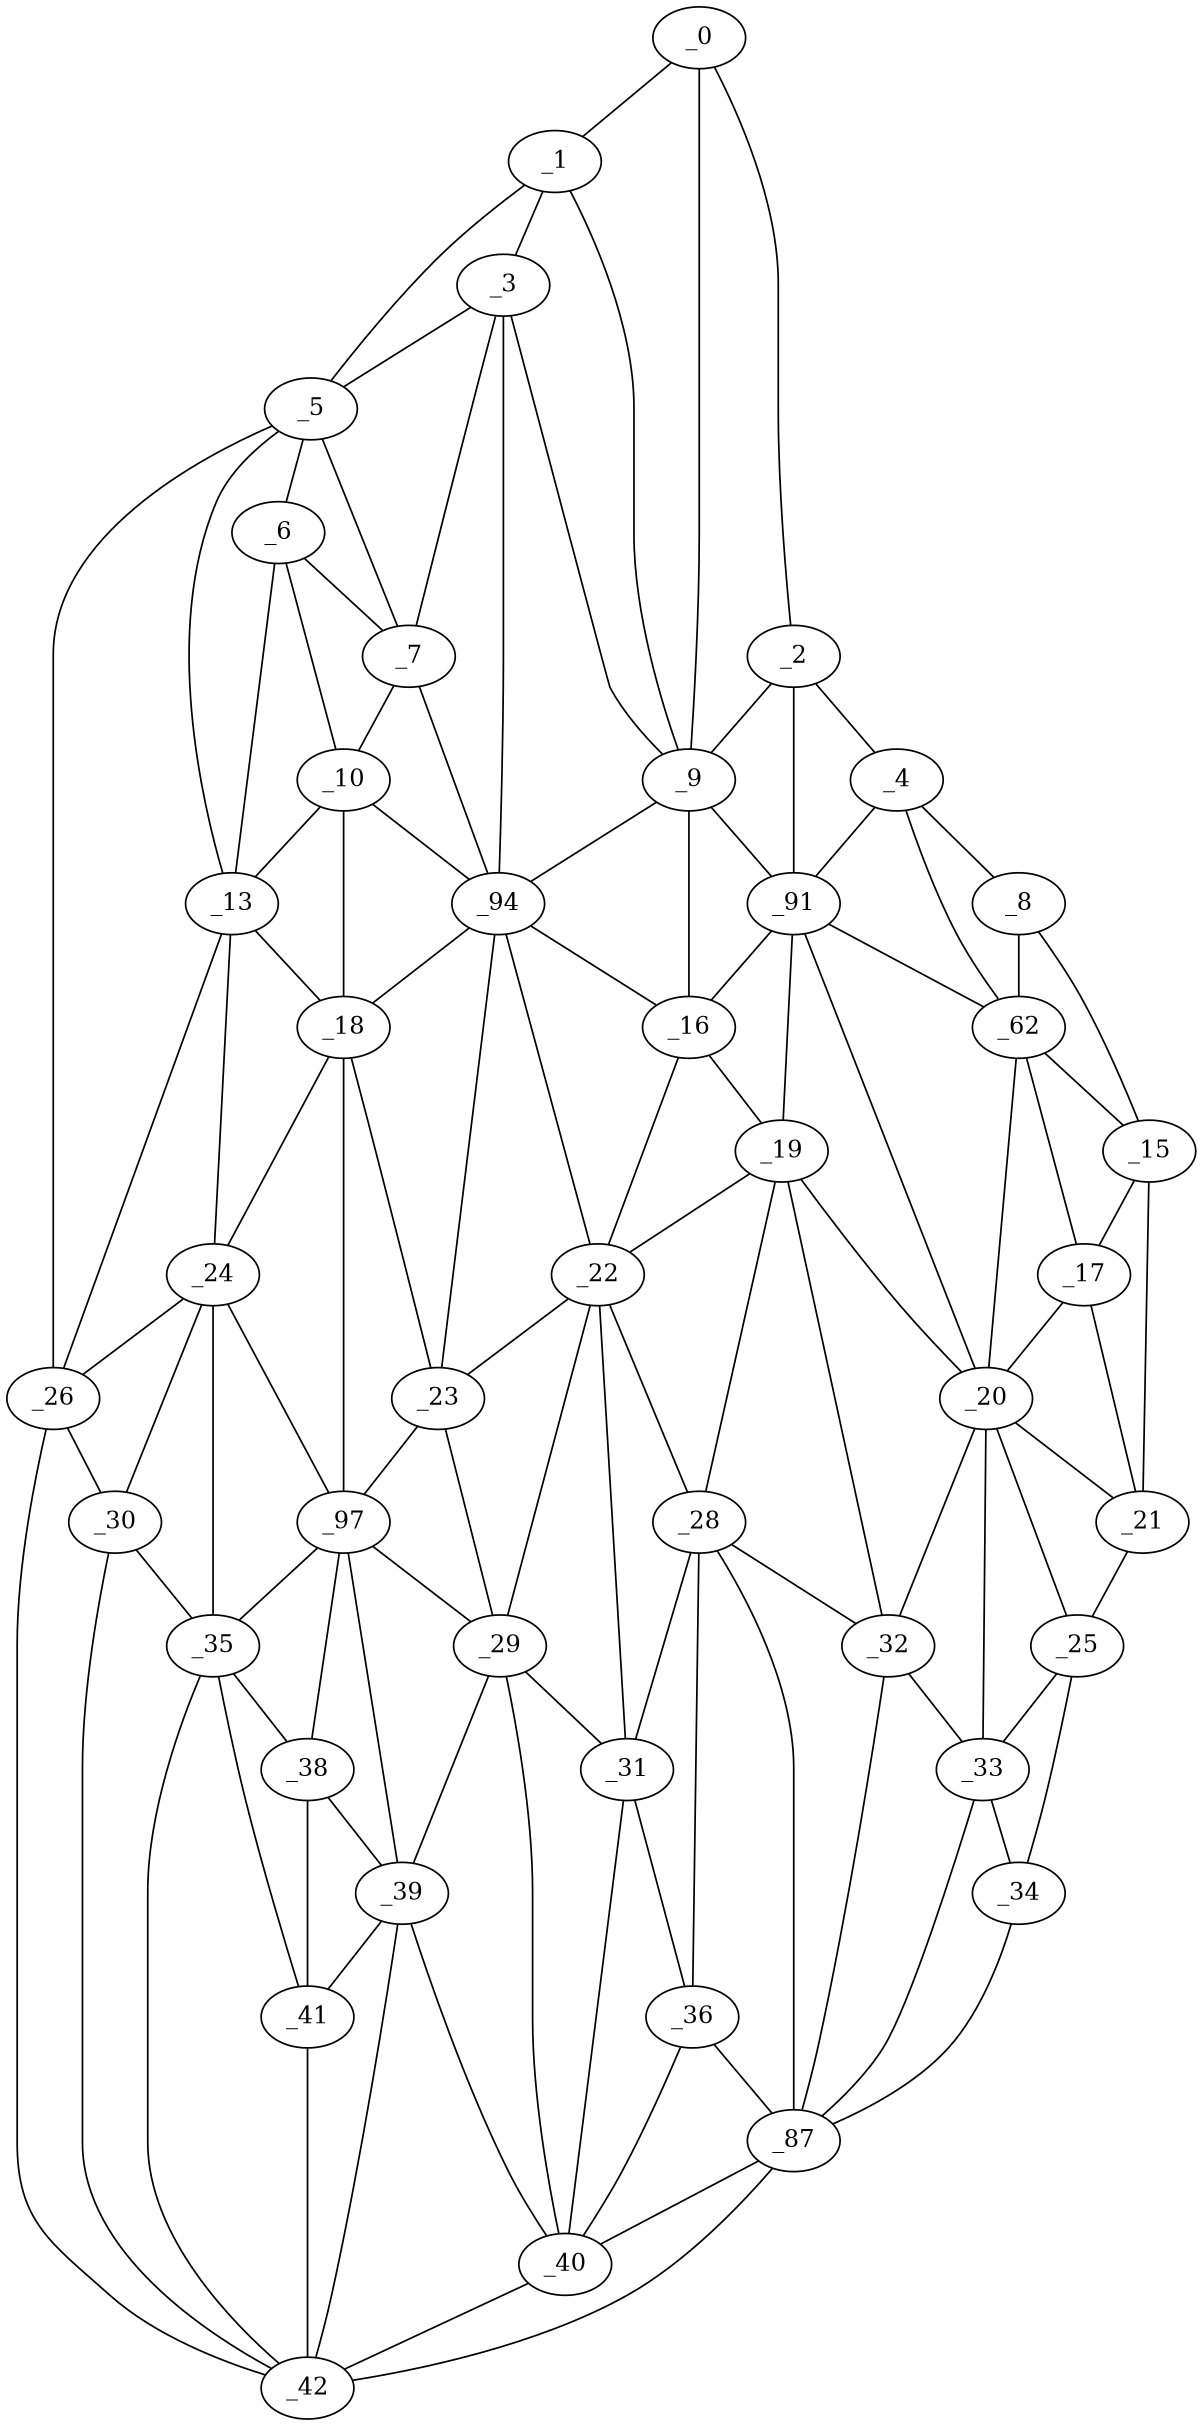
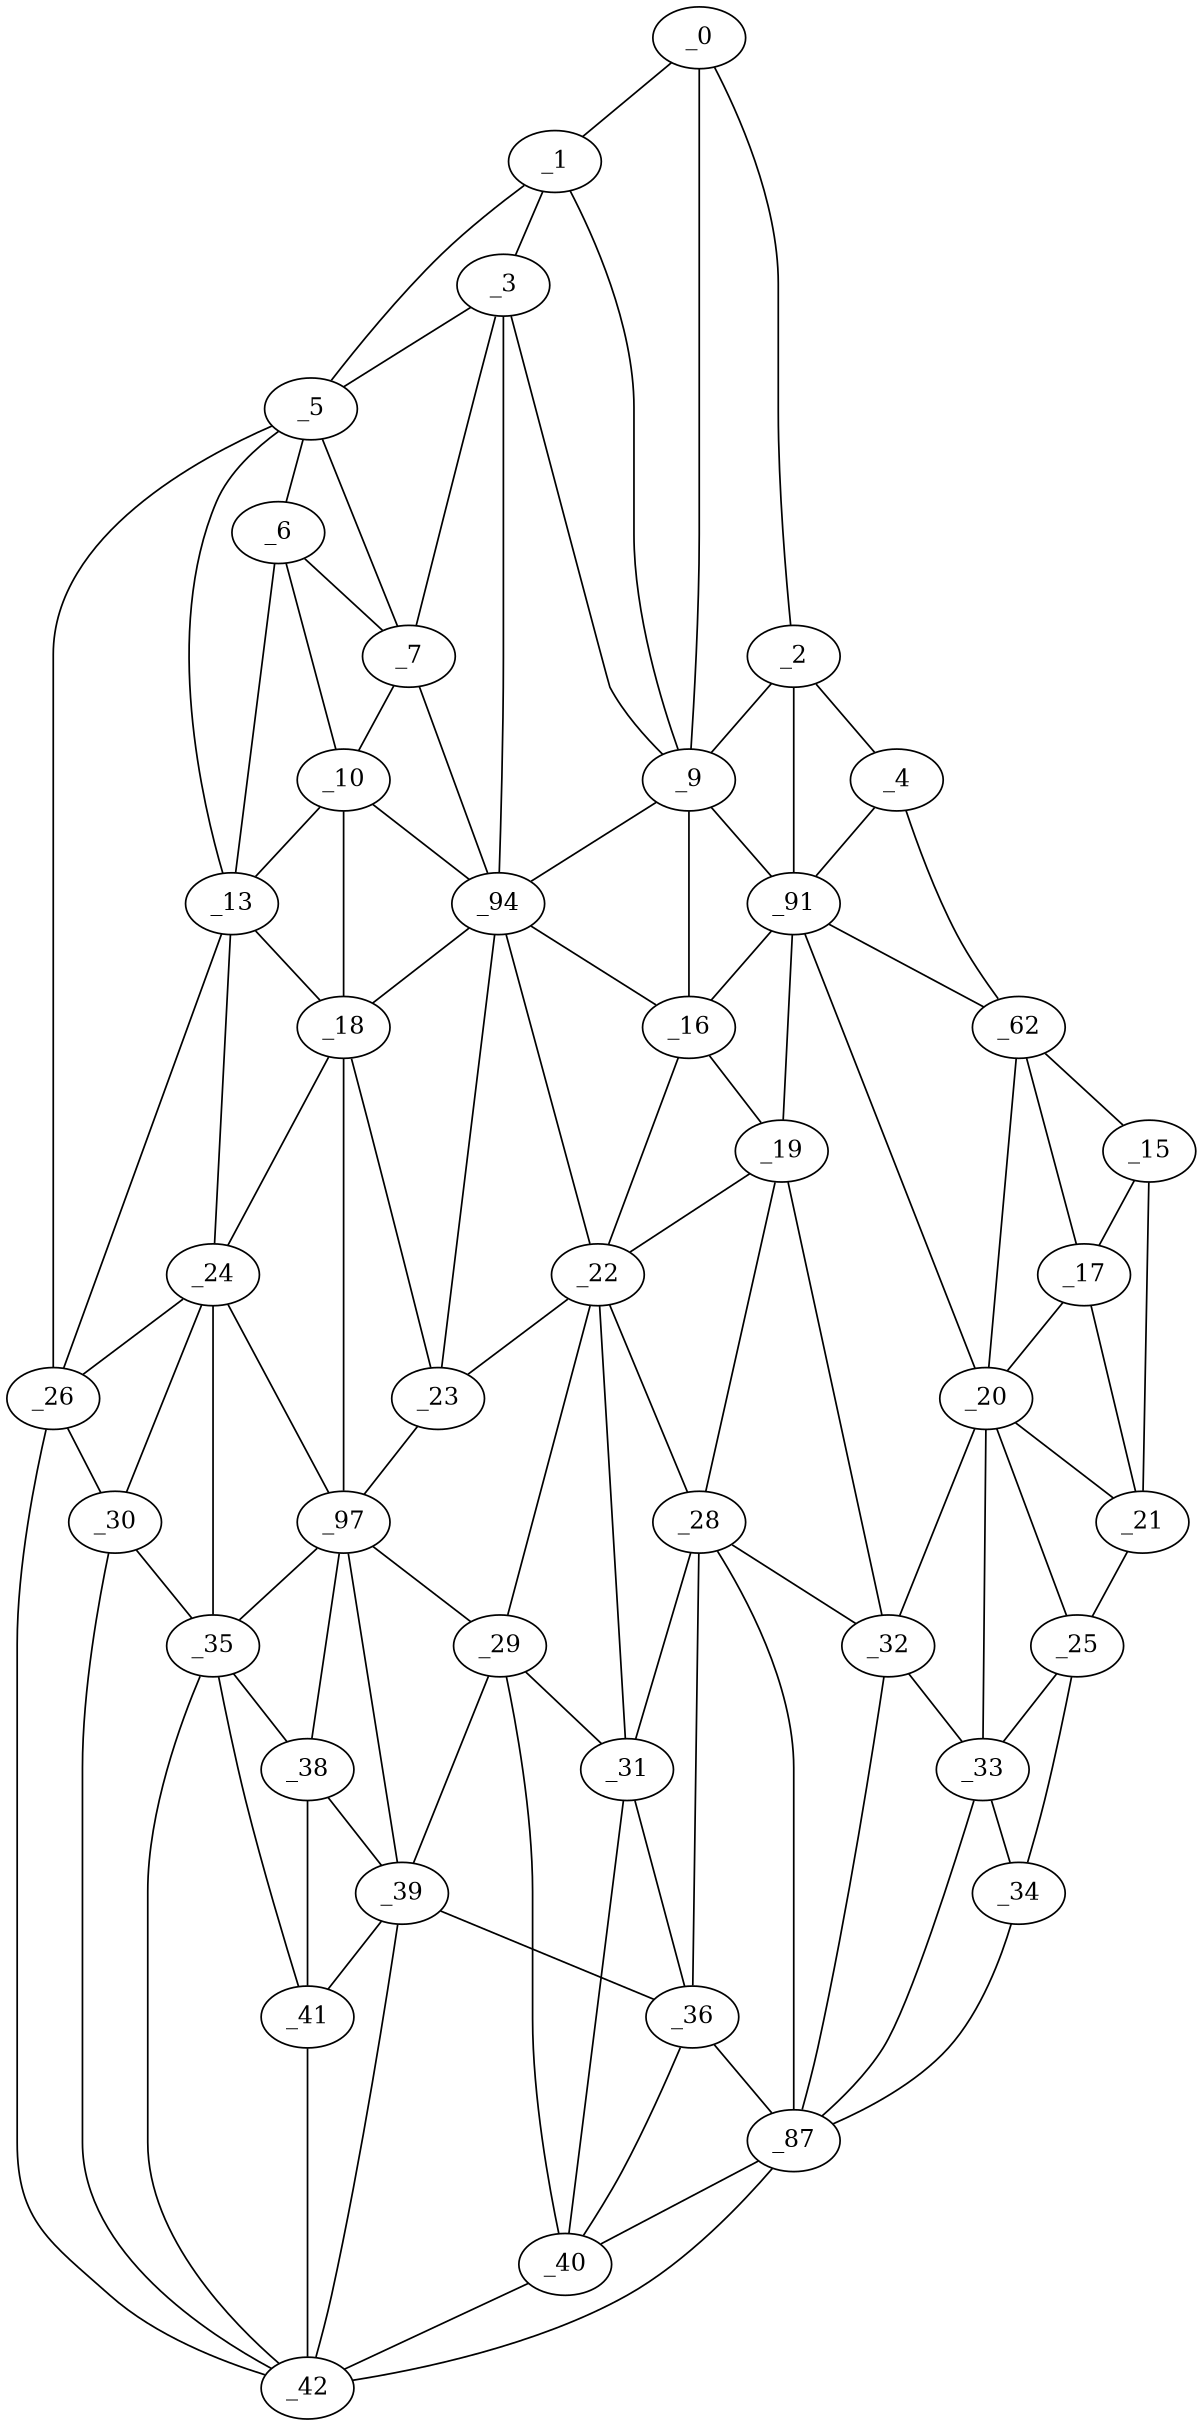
(1019, 904) -> none
(878, 1279) -> none
(469, 1522) -> none
(469, 2084) -> (547, 1955)
